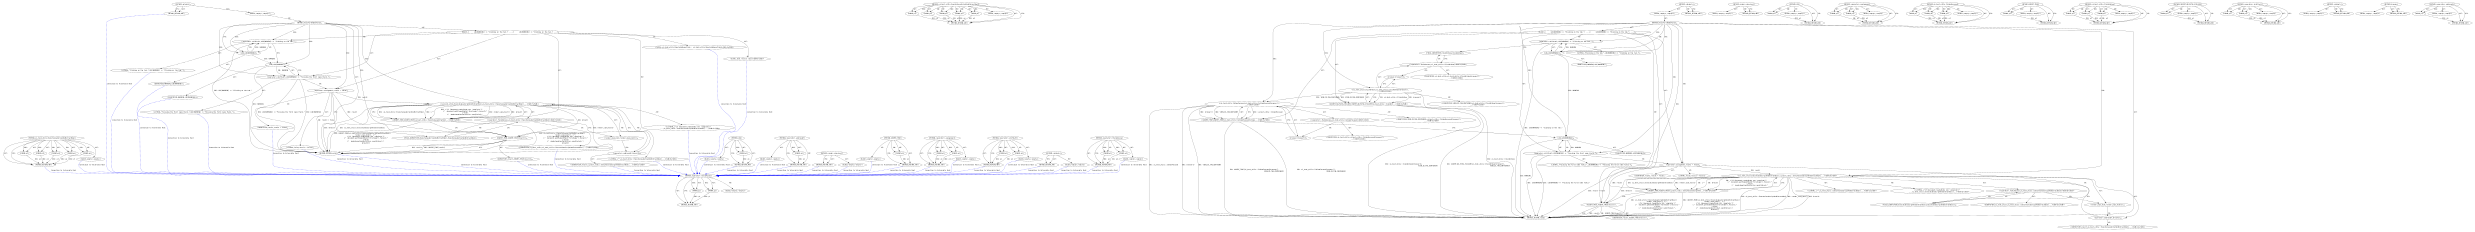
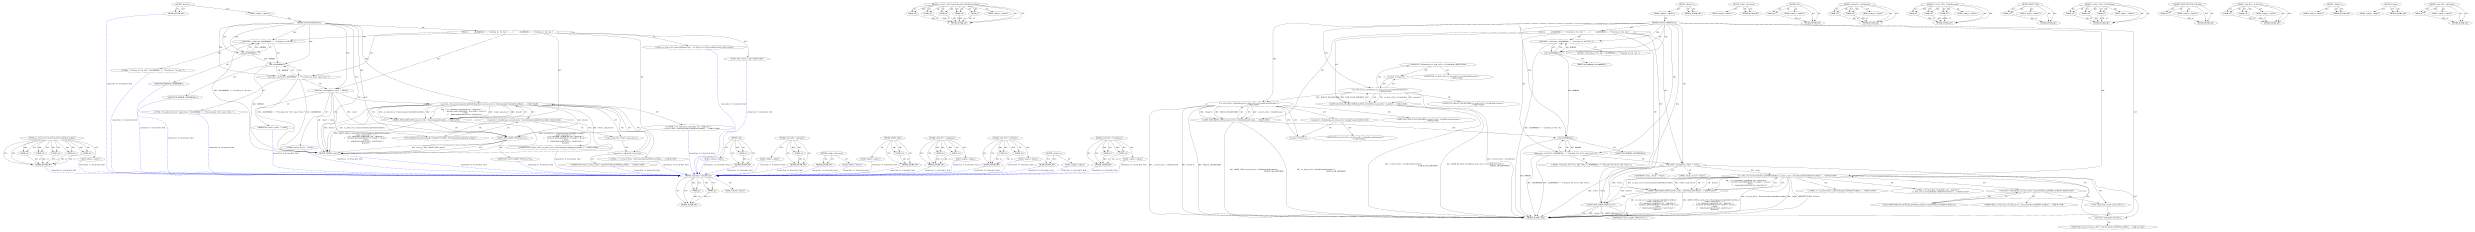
(1445, 53) -> none
